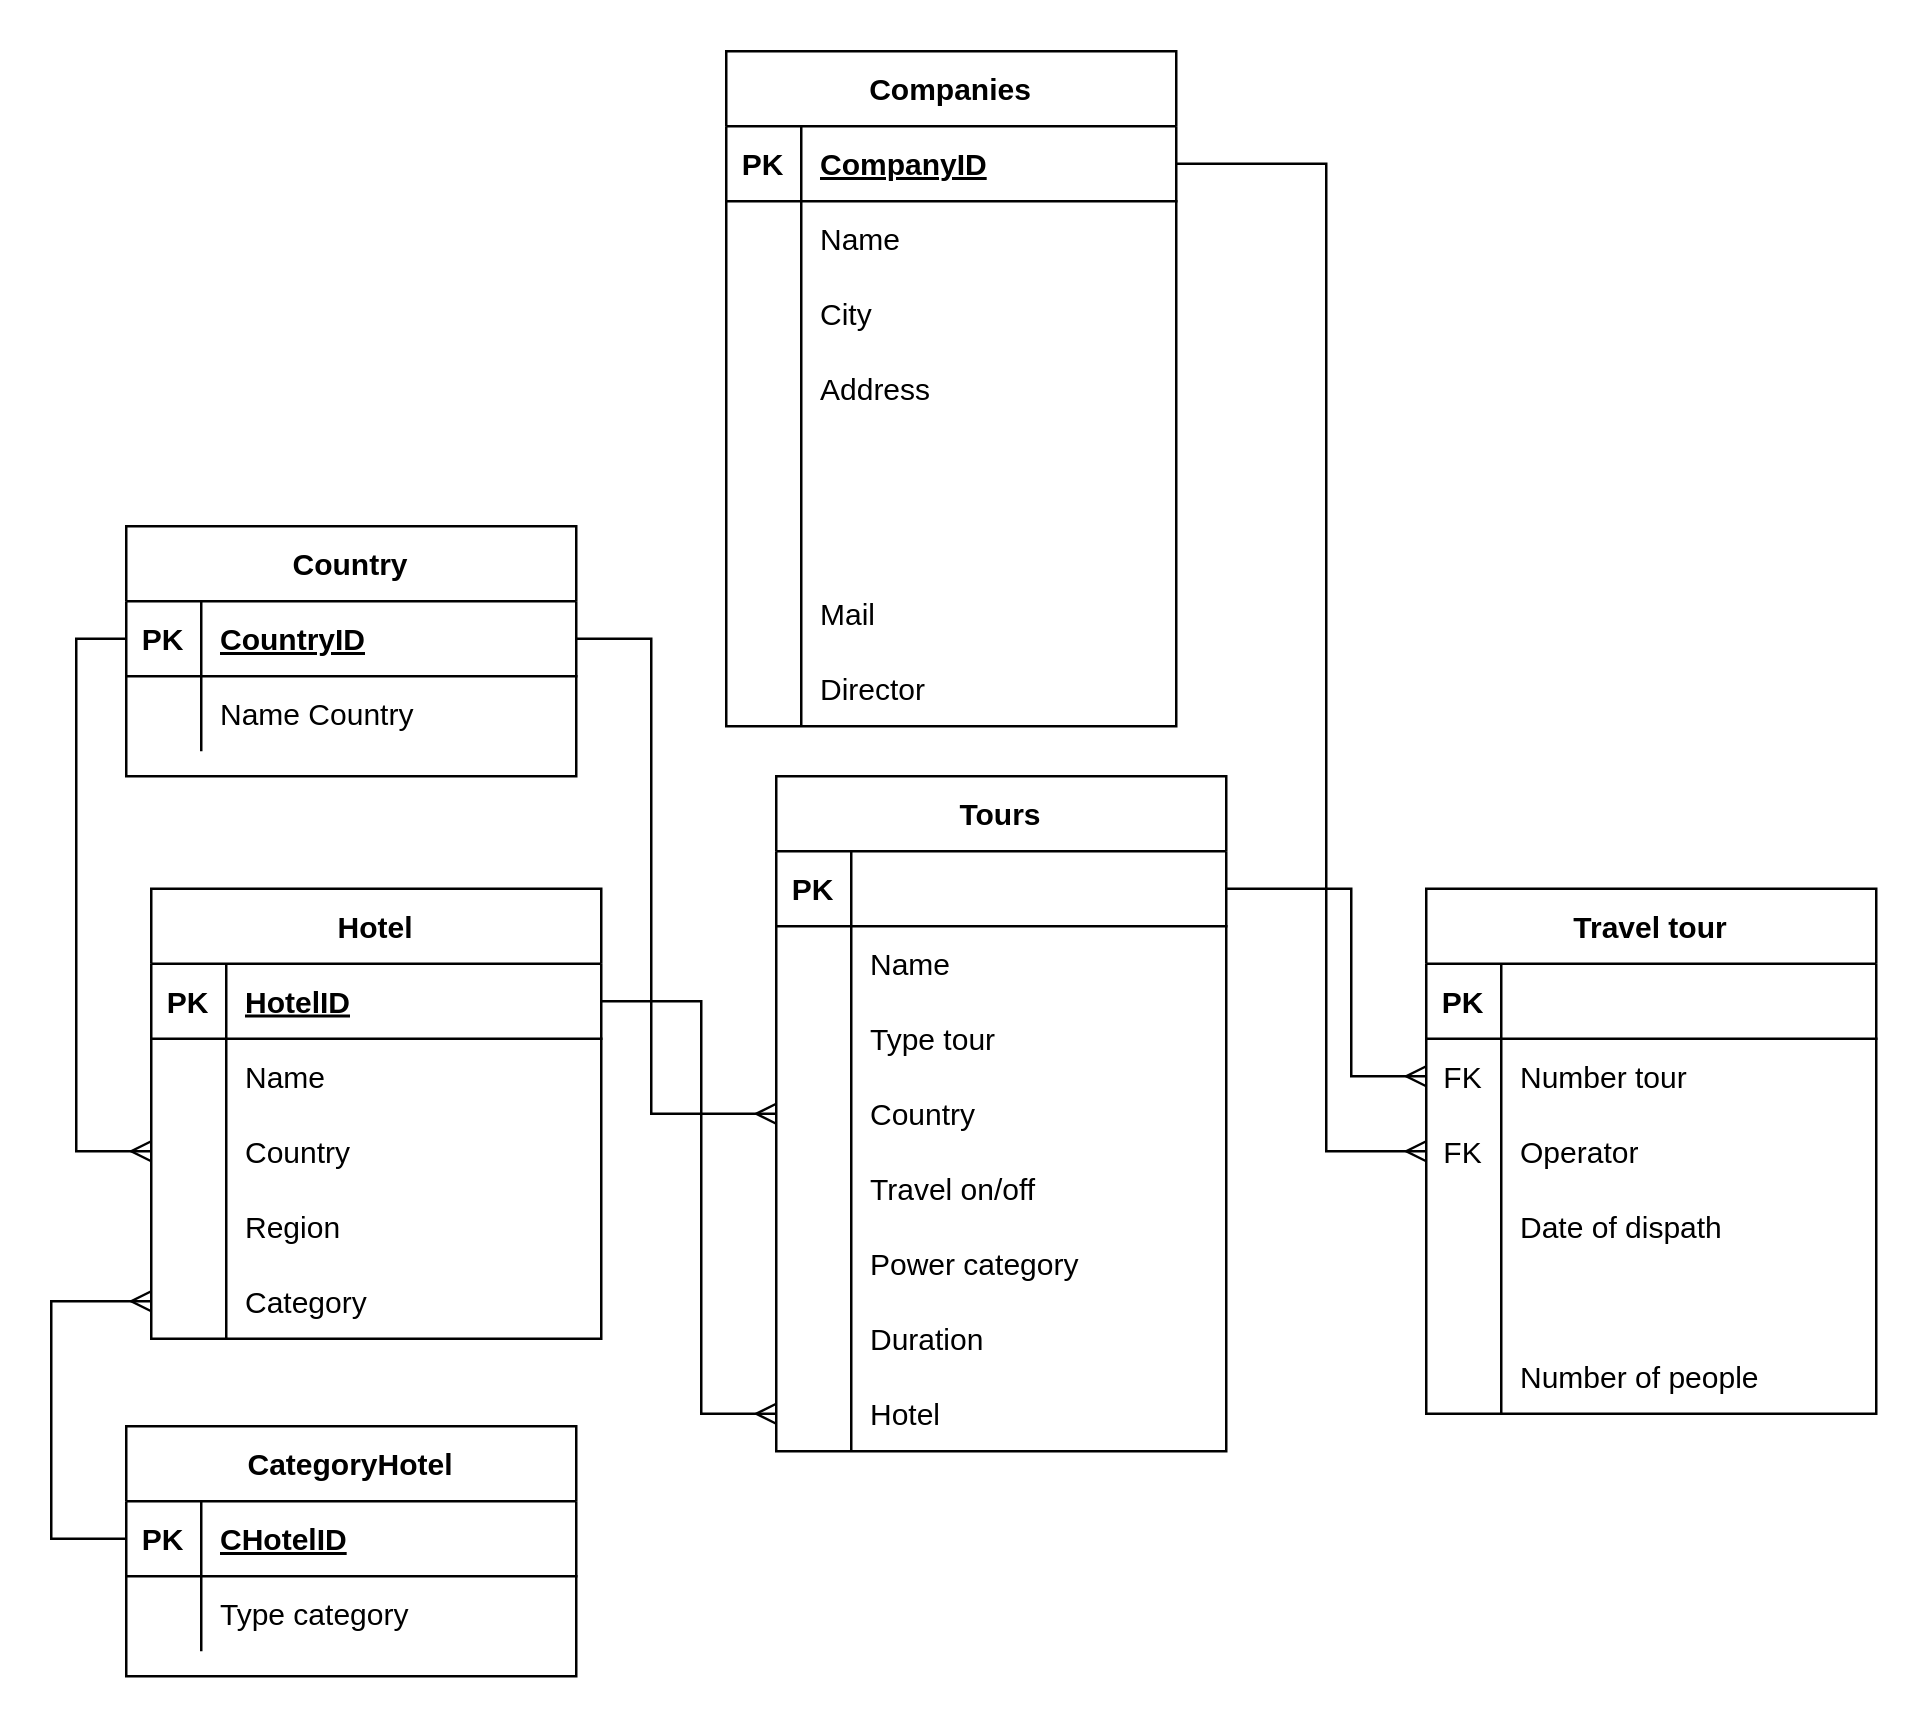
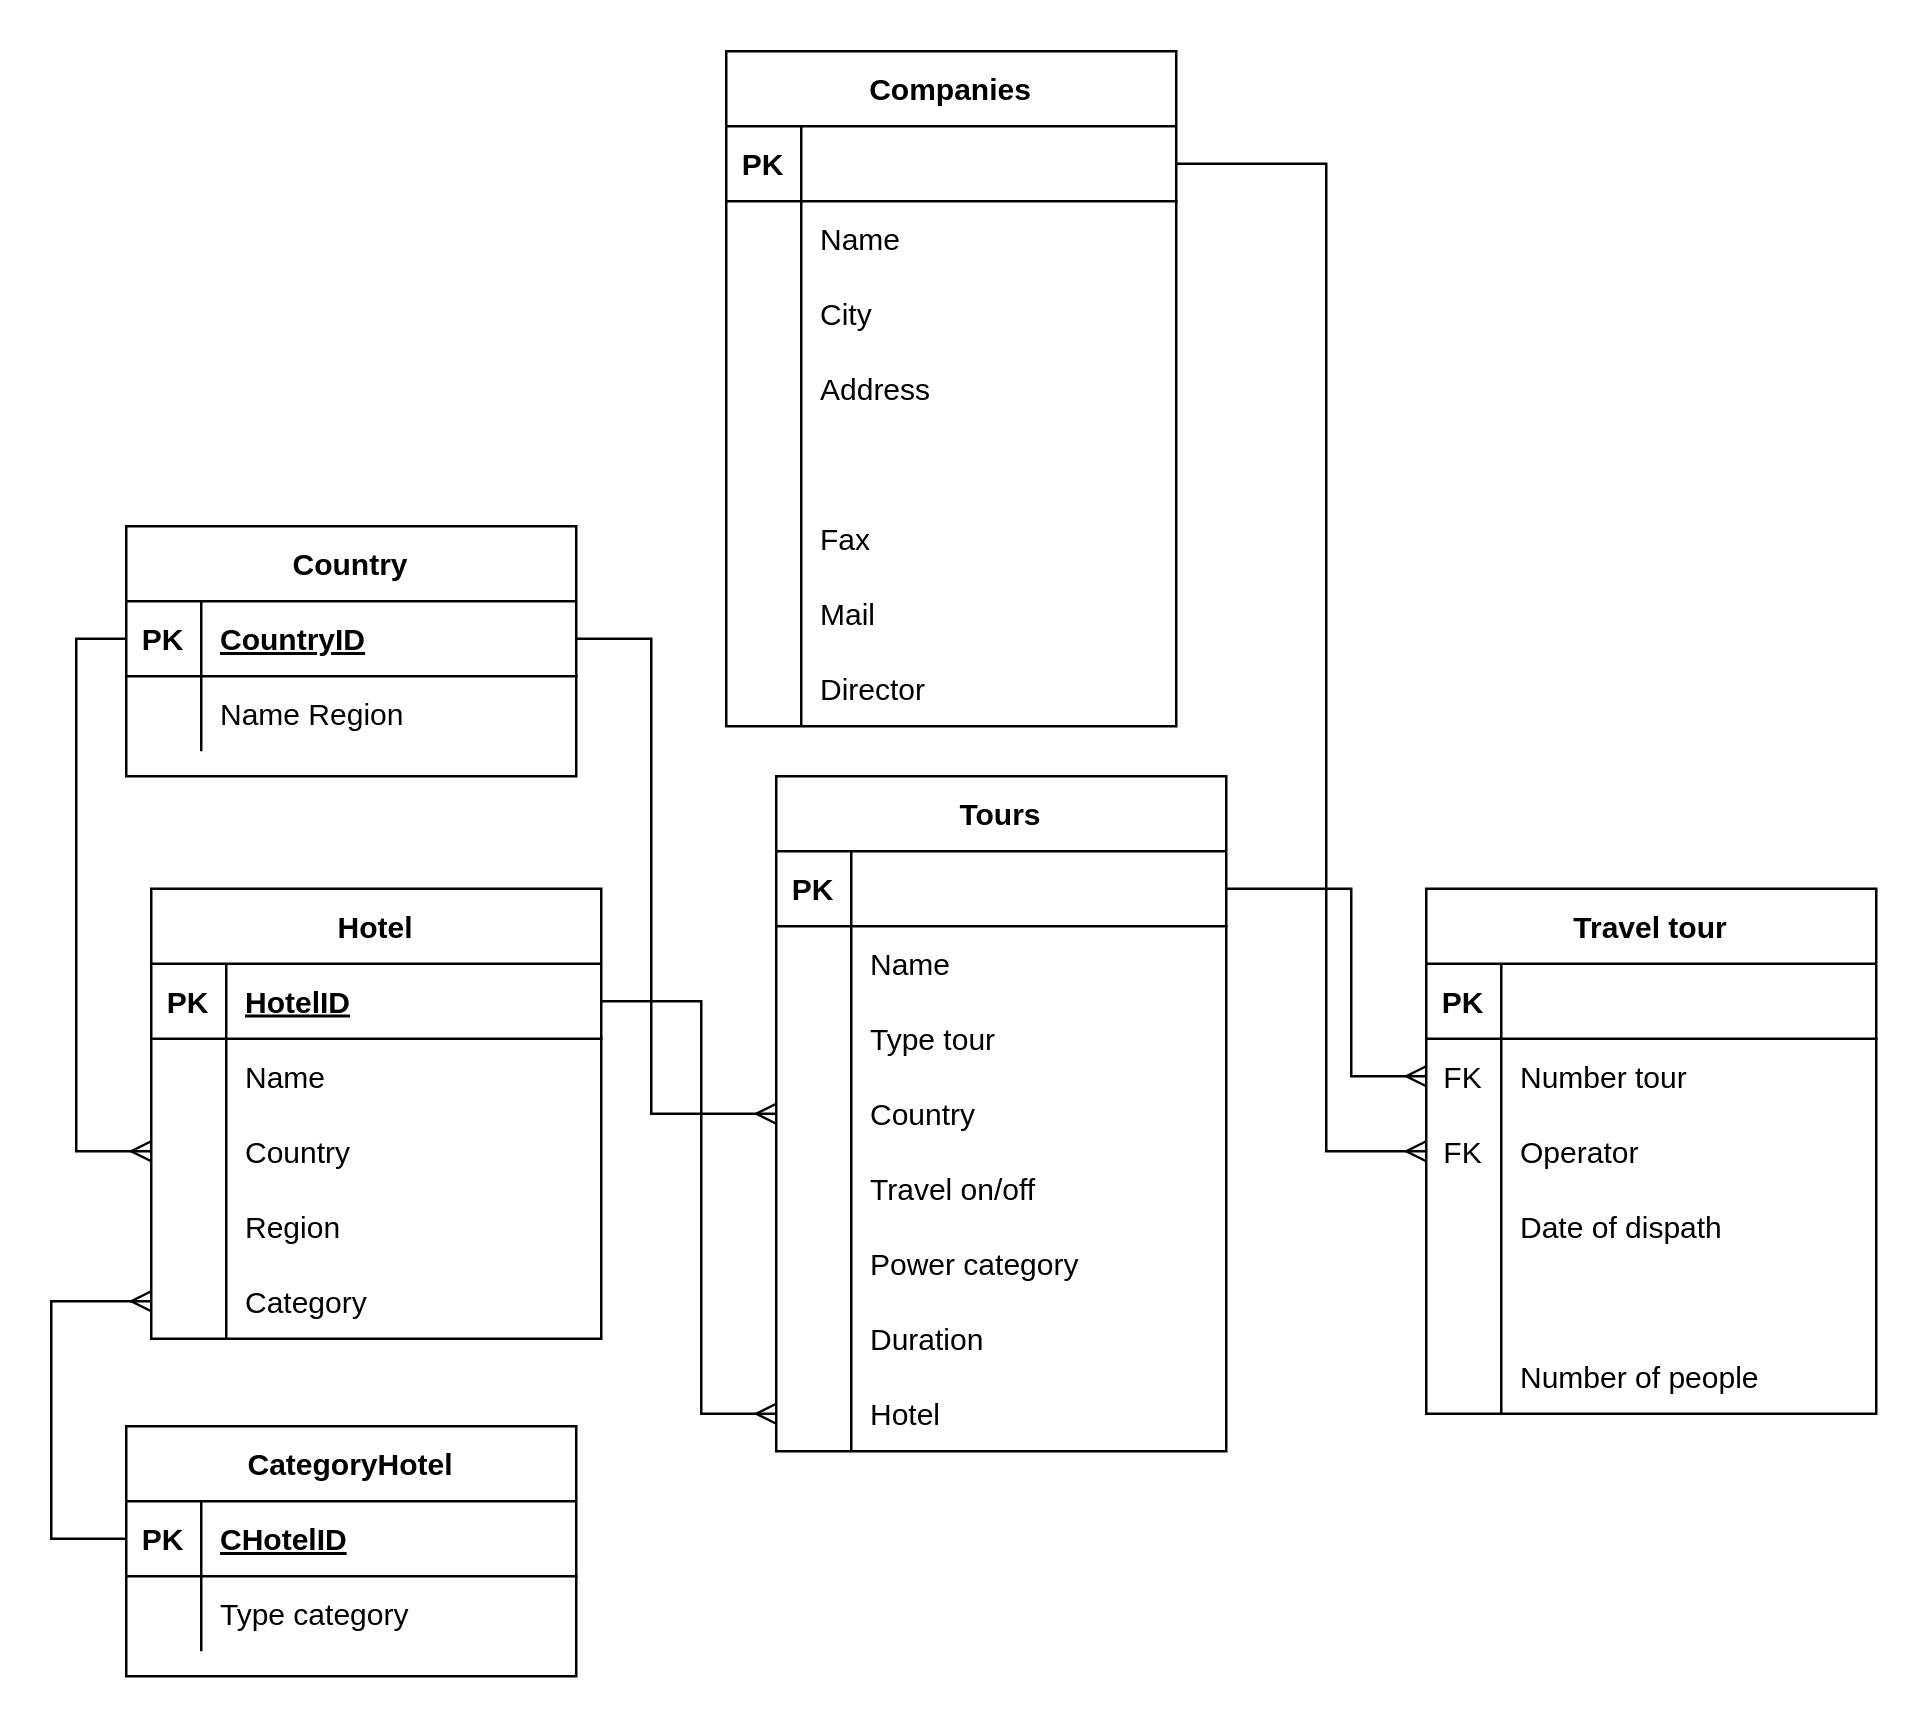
(989, 164) -> none
none -> (989, 539)
(317, 715) -> (305, 715)
